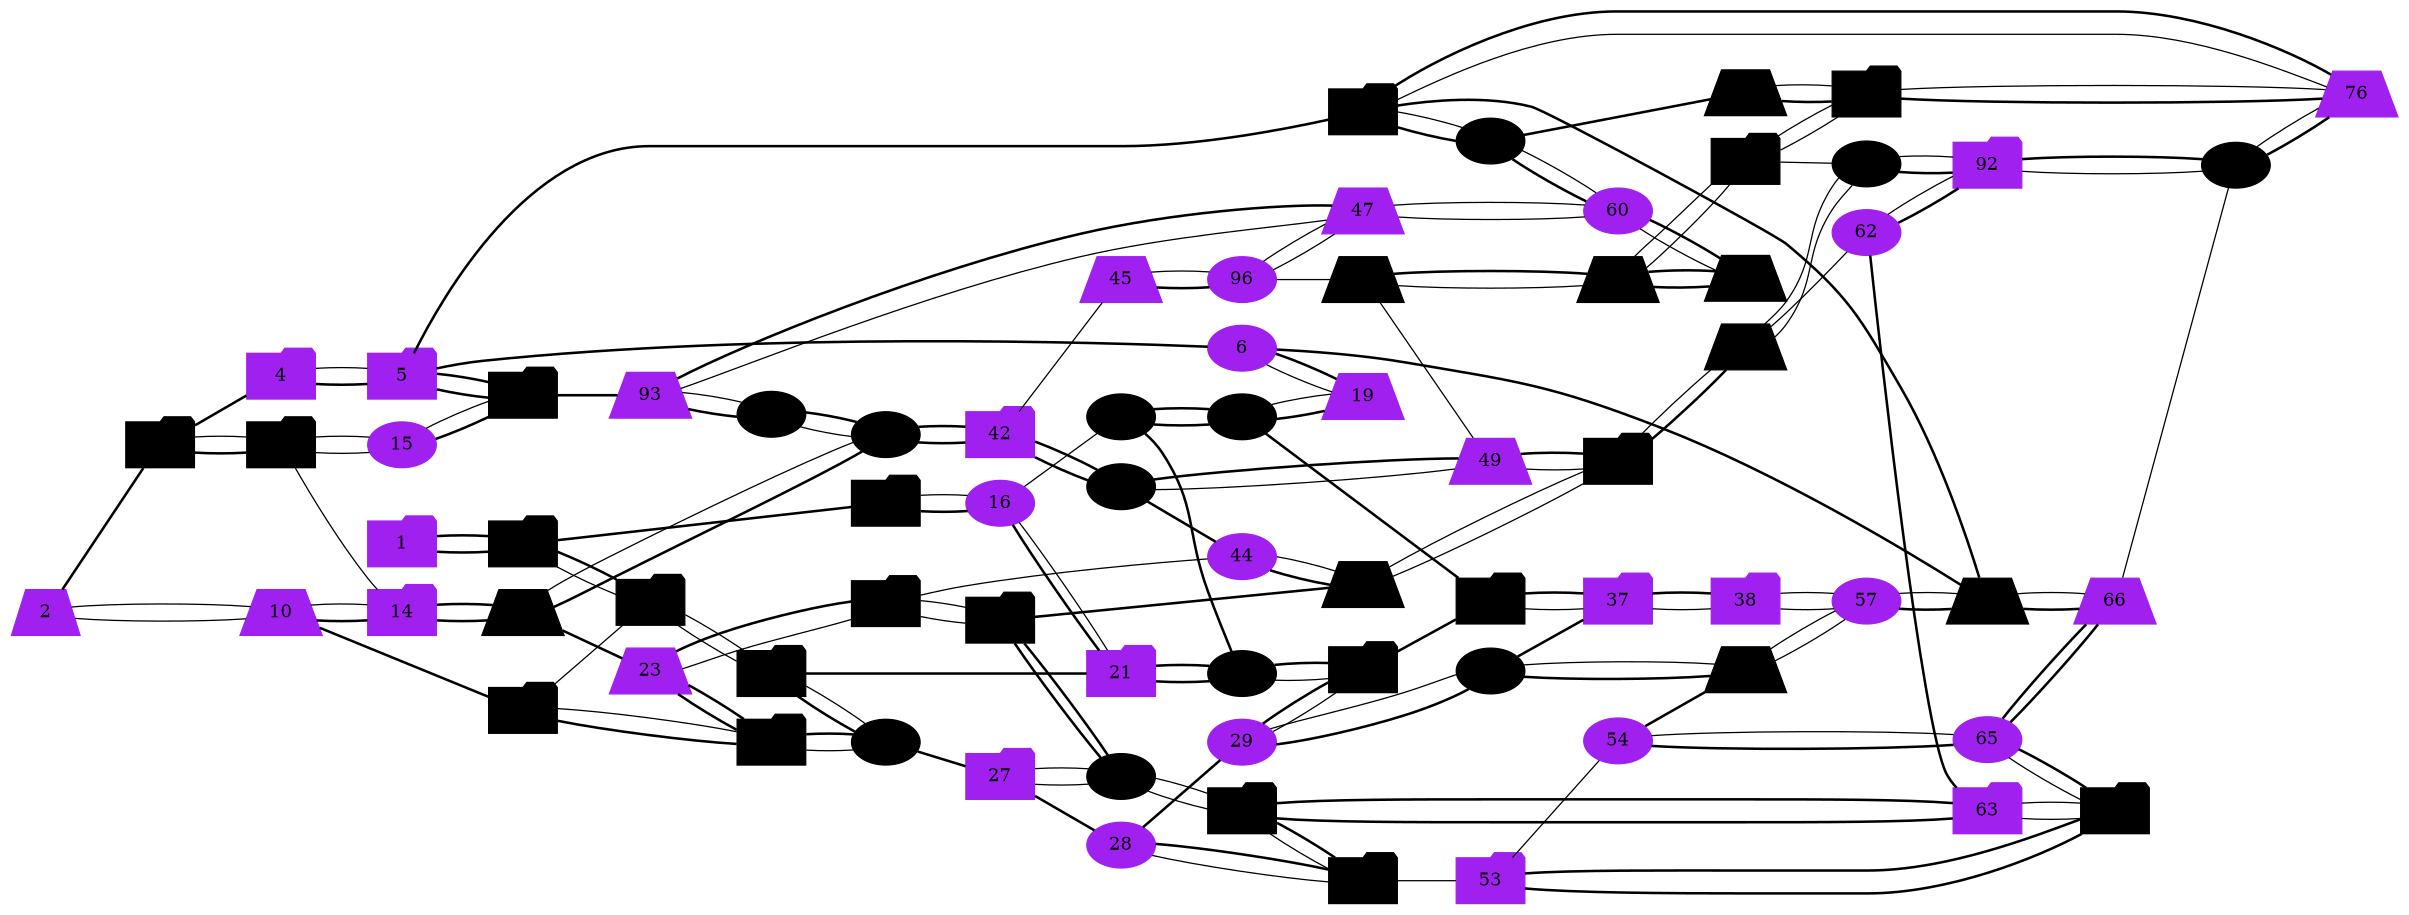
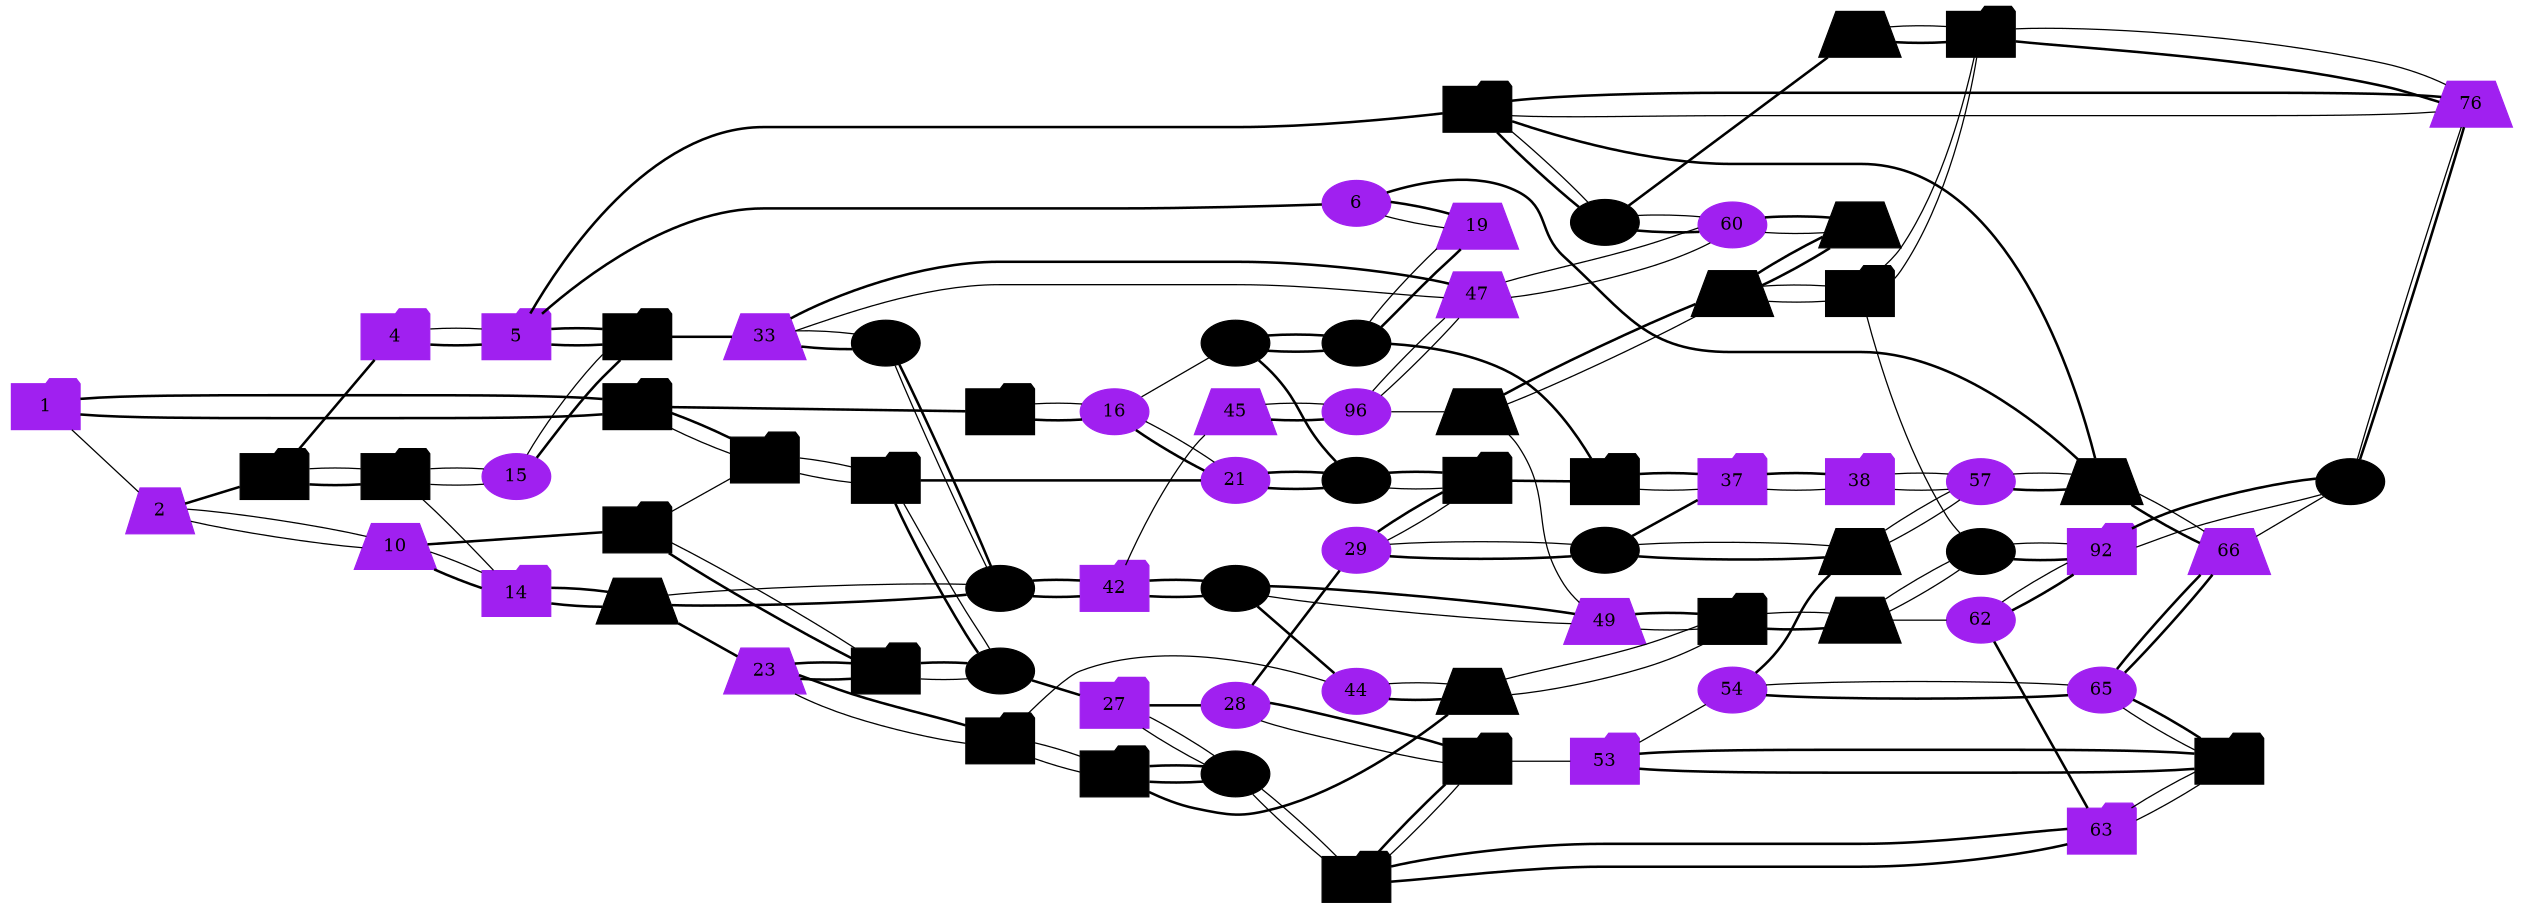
(650, 395) -> (765, 337)
none -> (105, 461)
(1121, 674) -> (1235, 480)
